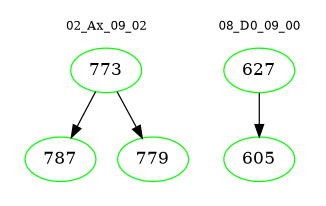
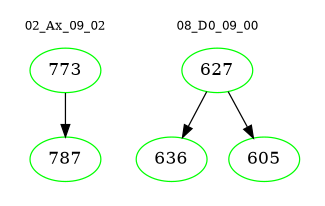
(153, 159) -> none
none -> (172, 159)
